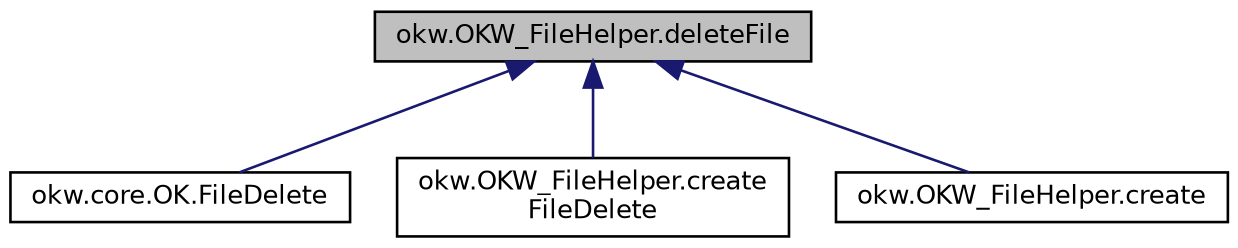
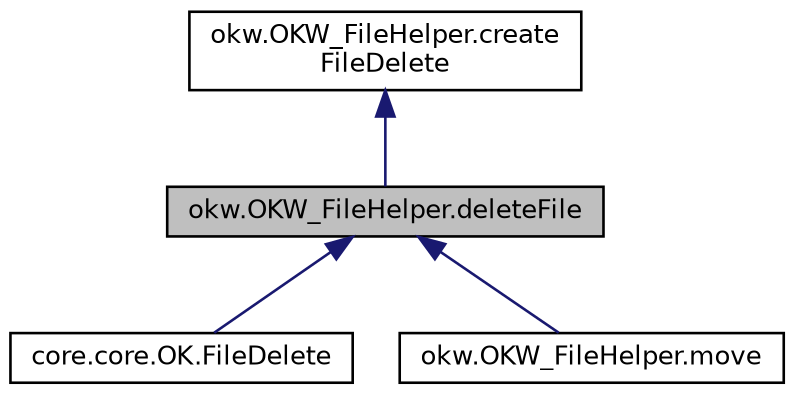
(593, 123) -> (385, 152)
(180, 197) -> (182, 358)
(1032, 197) -> (592, 358)
